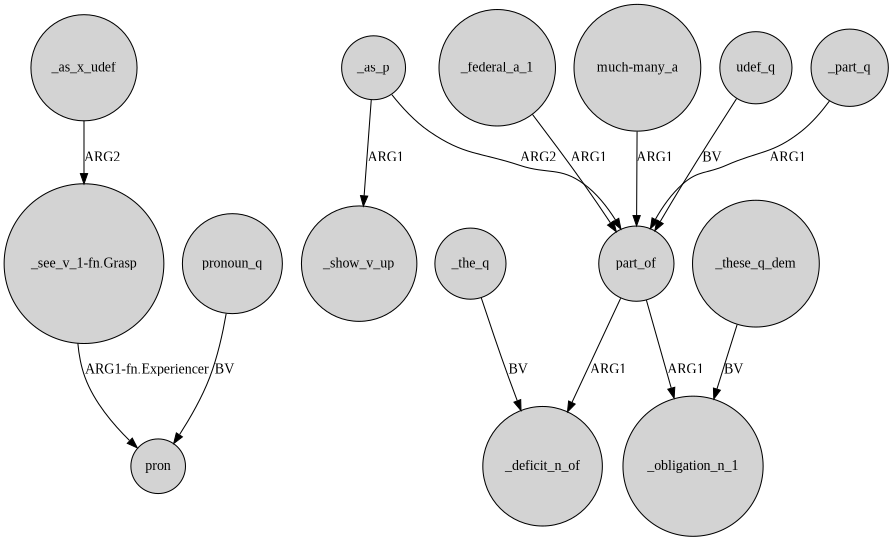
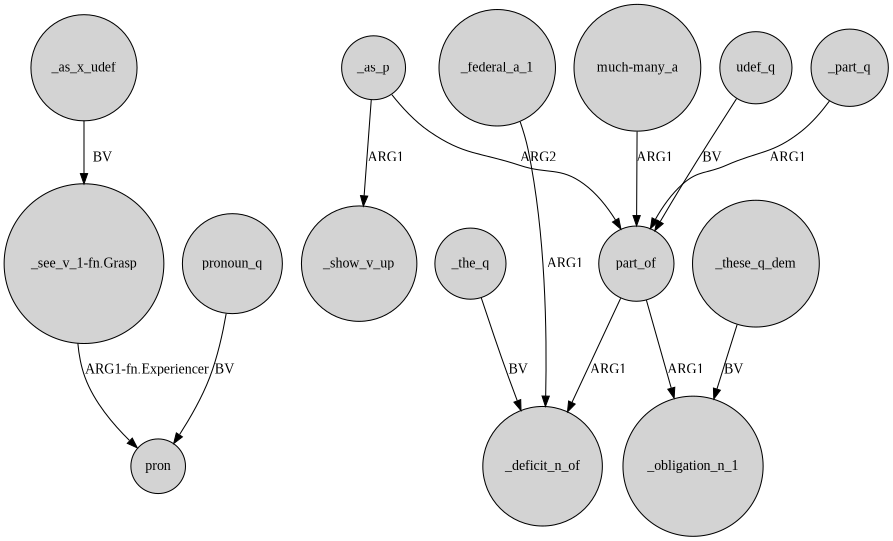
(103, 158) -> (103, 158)
(572, 168) -> (542, 258)
